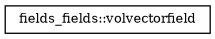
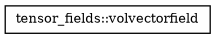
(108, 20) -> (108, 20)
